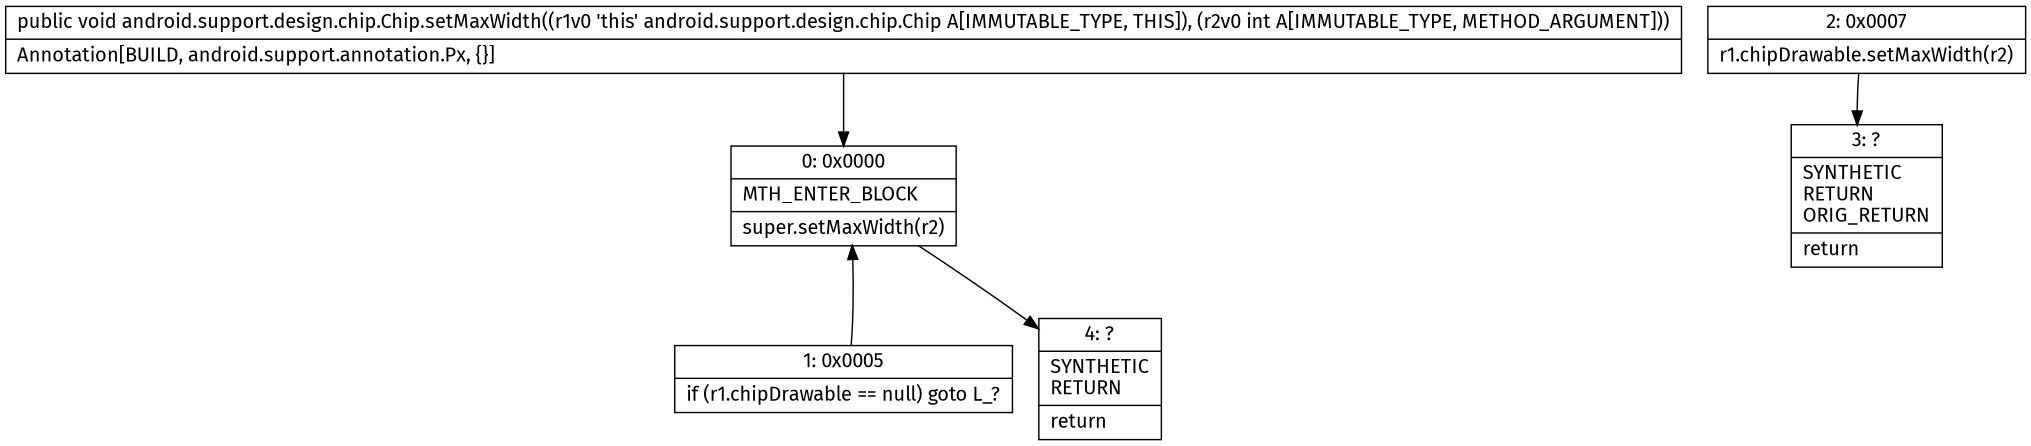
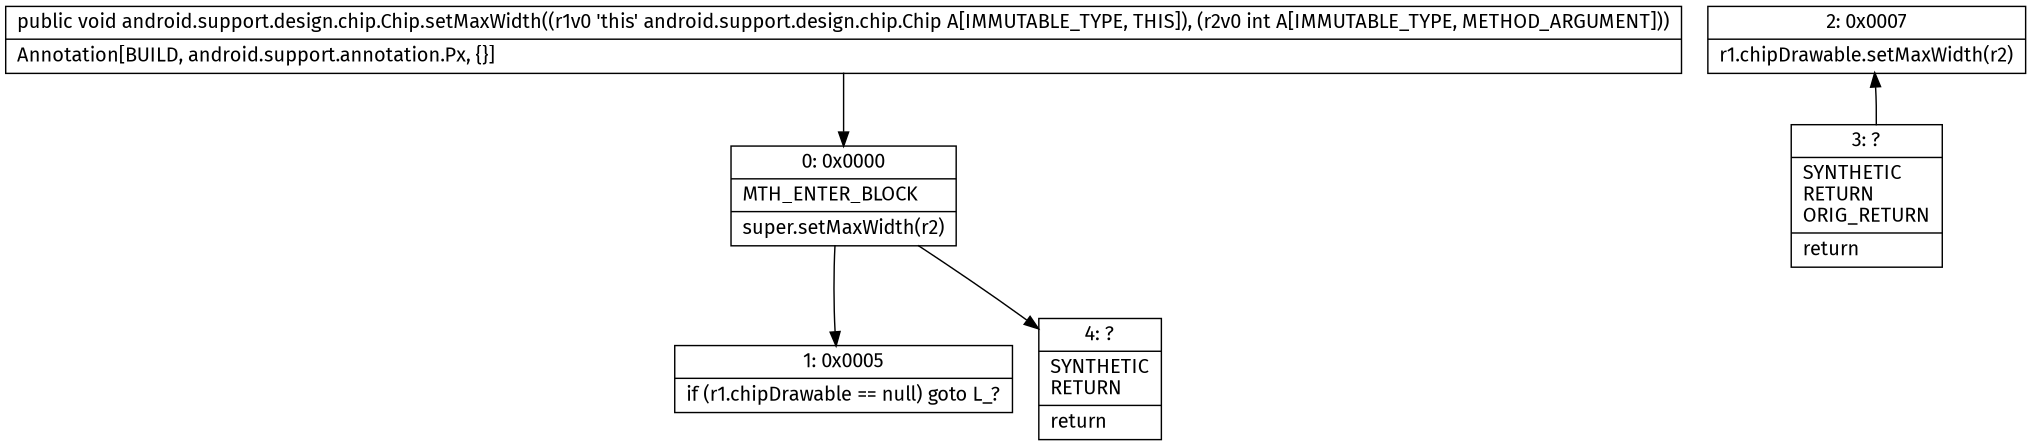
(1858, 92) -> (1876, 106)
(853, 303) -> (834, 288)
